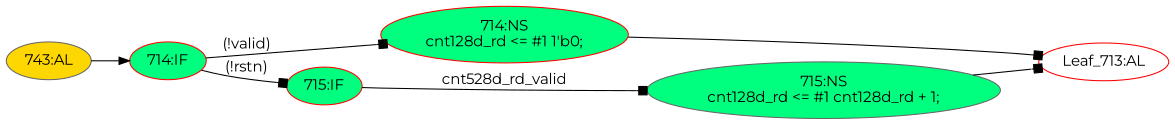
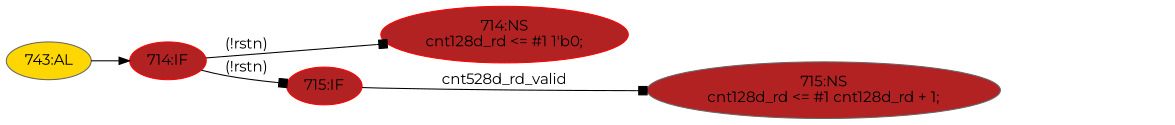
(505, 35) -> (505, 35)
(247, 45) -> (247, 45)
(168, 61) -> (168, 61)
(1104, 62) -> none
(324, 86) -> (324, 86)
(824, 90) -> (824, 90)
